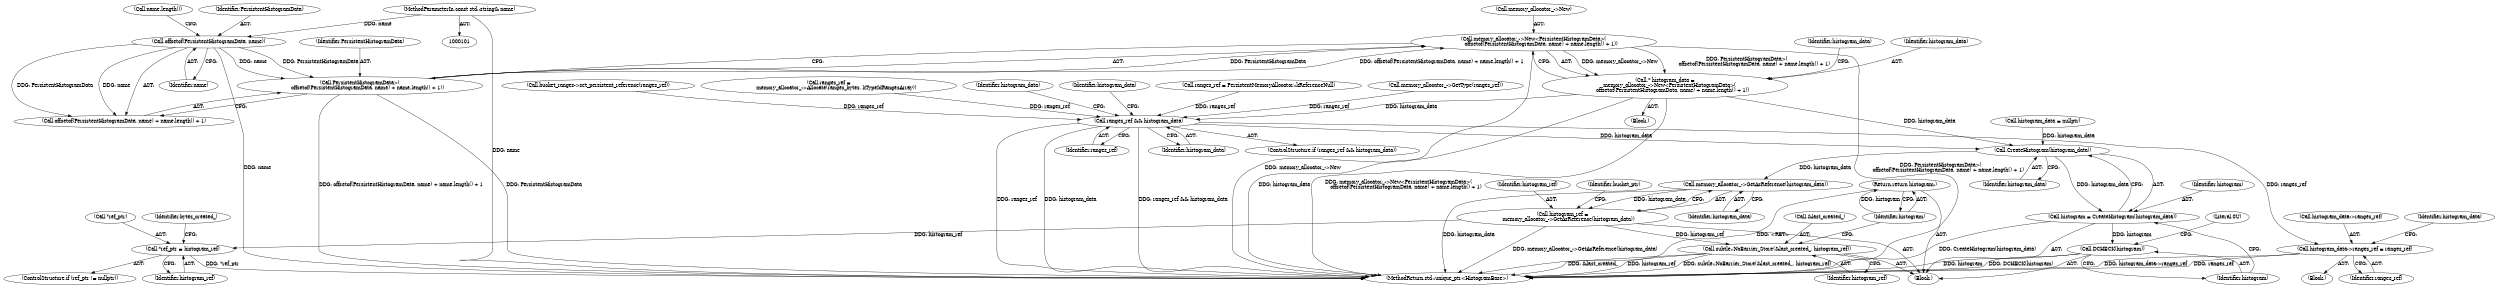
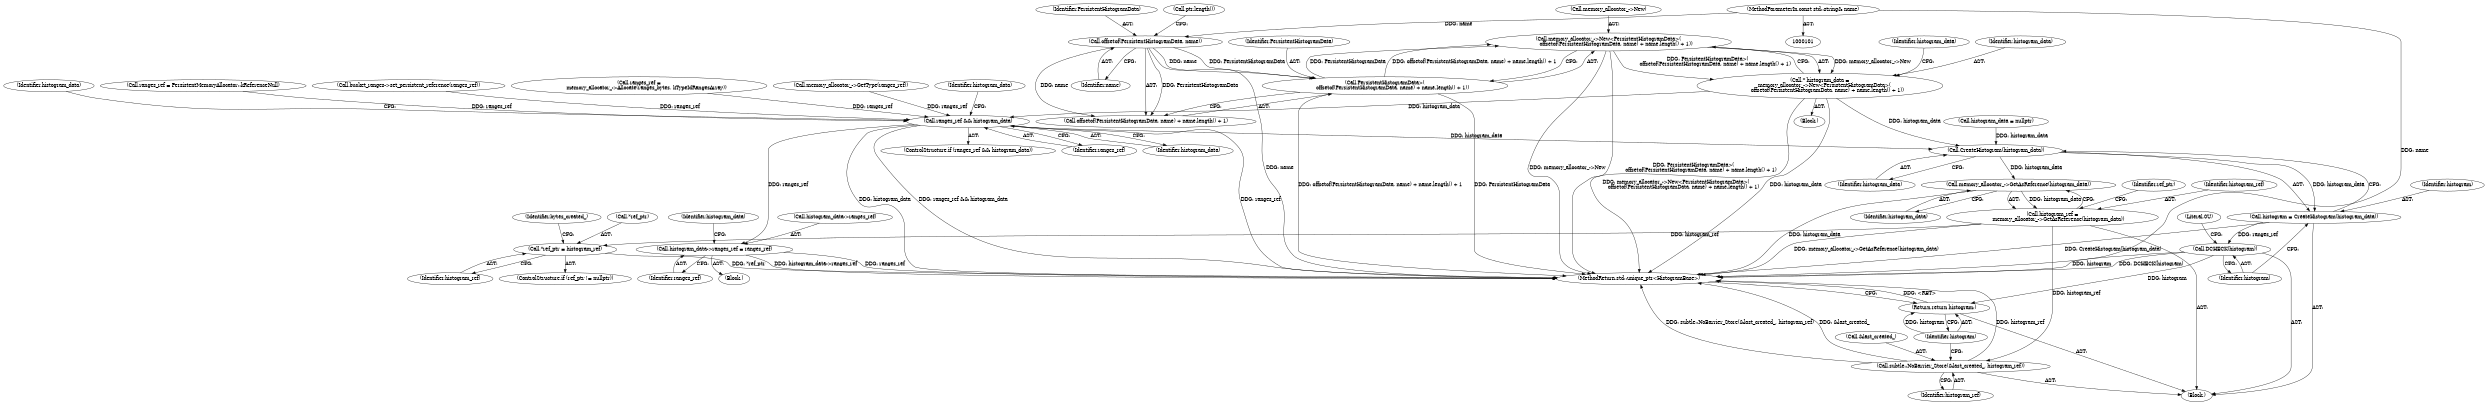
(158, 10) -> (1194, 10)
(1614, 185) -> (2154, 185)
(2132, 235) -> (2258, 235)
none -> (2095, 282)
none -> (1811, 289)
